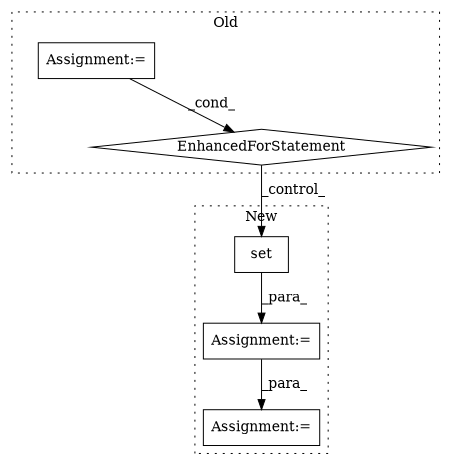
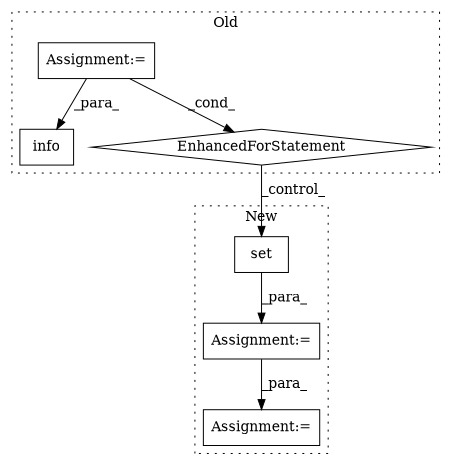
none -> (47, 147)
